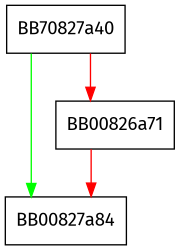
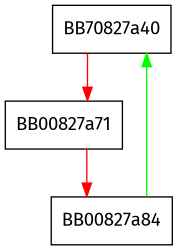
(31, 119) -> (147, 132)
(115, 125) -> (64, 125)
